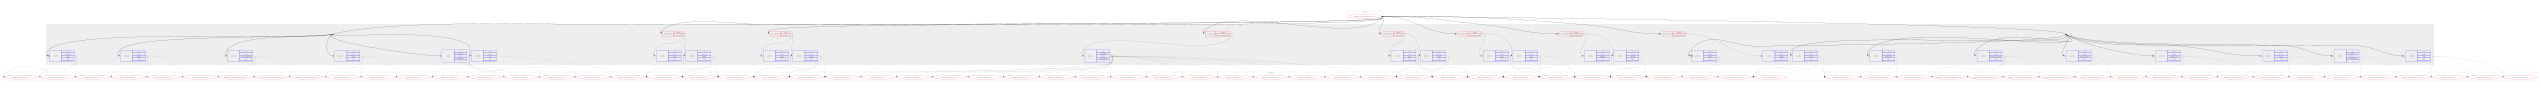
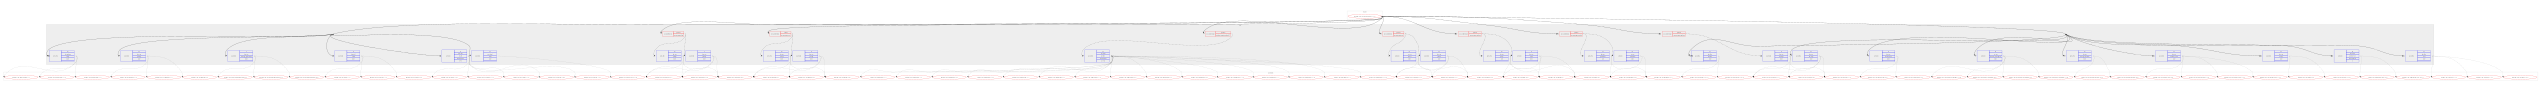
none -> (1806, 77)
